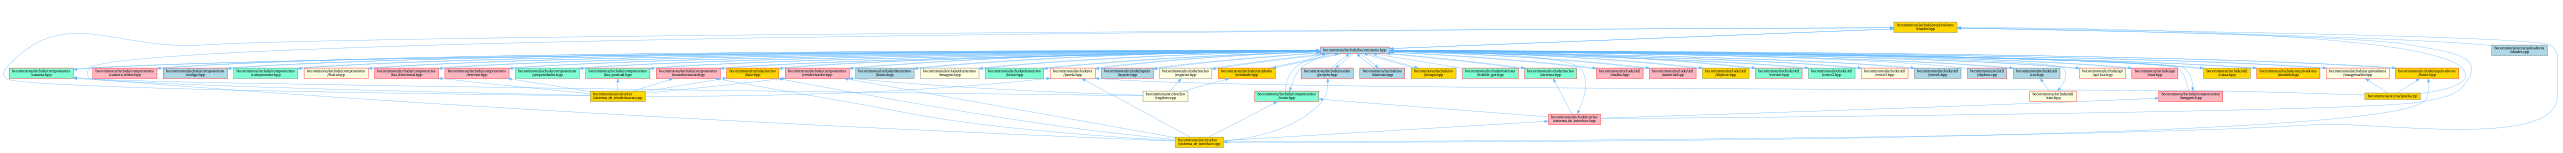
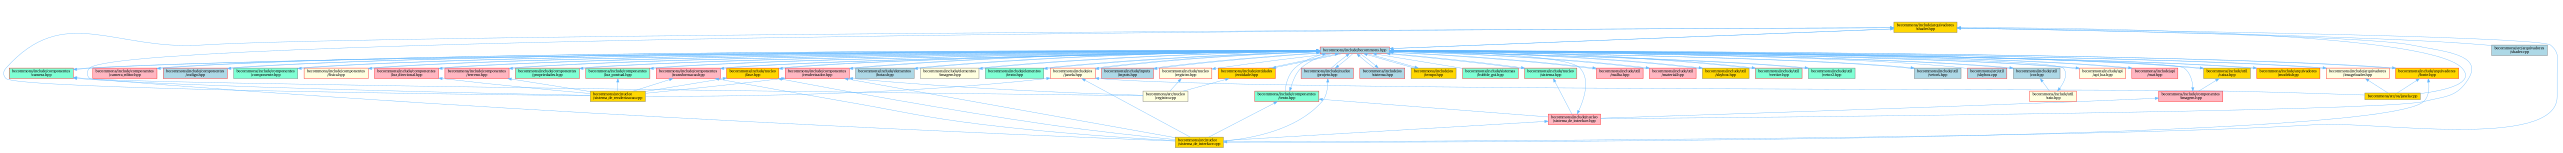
(1799, 55) -> (2207, 86)
(1267, 61) -> none
(547, 73) -> (547, 73)
(1186, 73) -> (1186, 73)
(1885, 73) -> none
